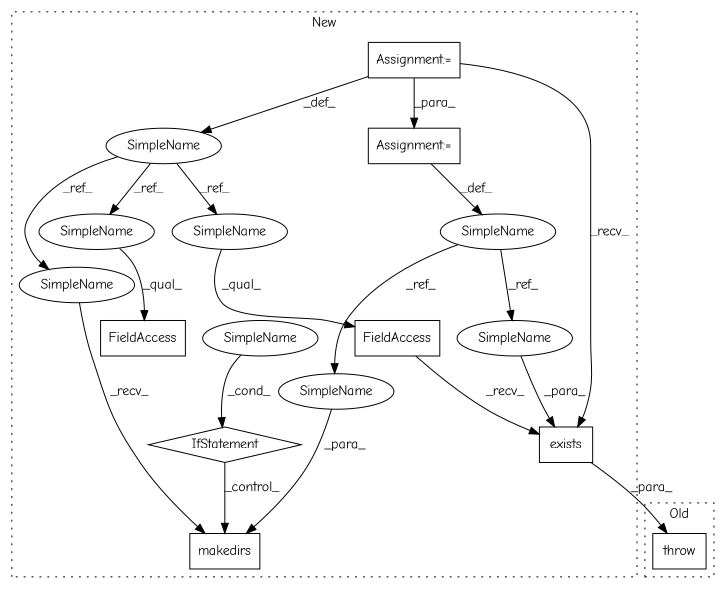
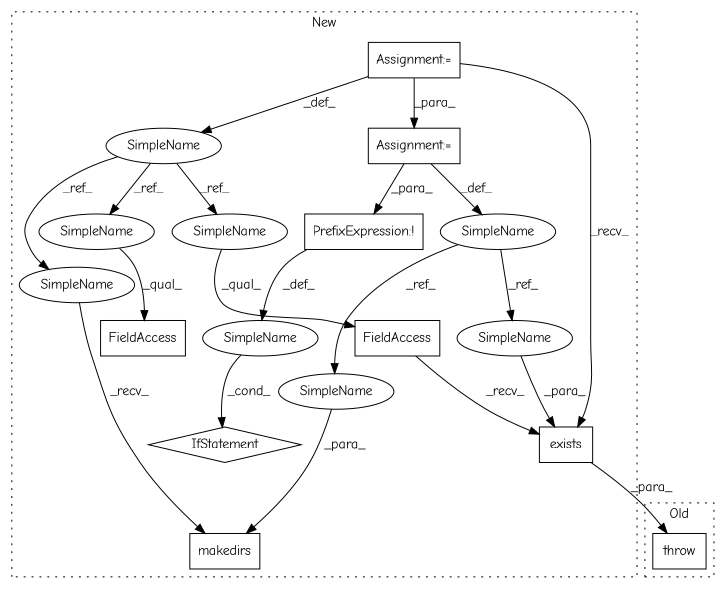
none -> (364, 232)
(225, 493) -> none
